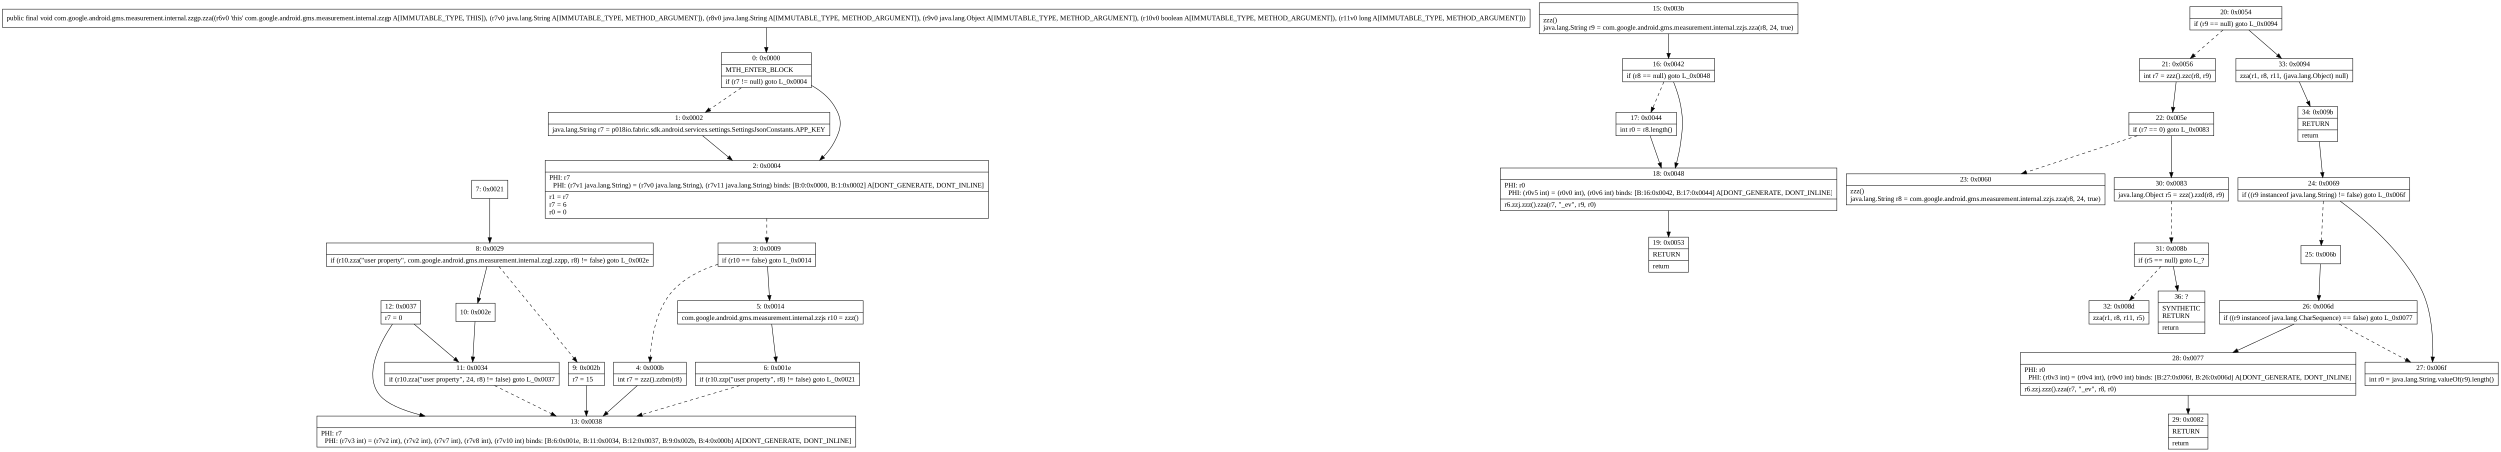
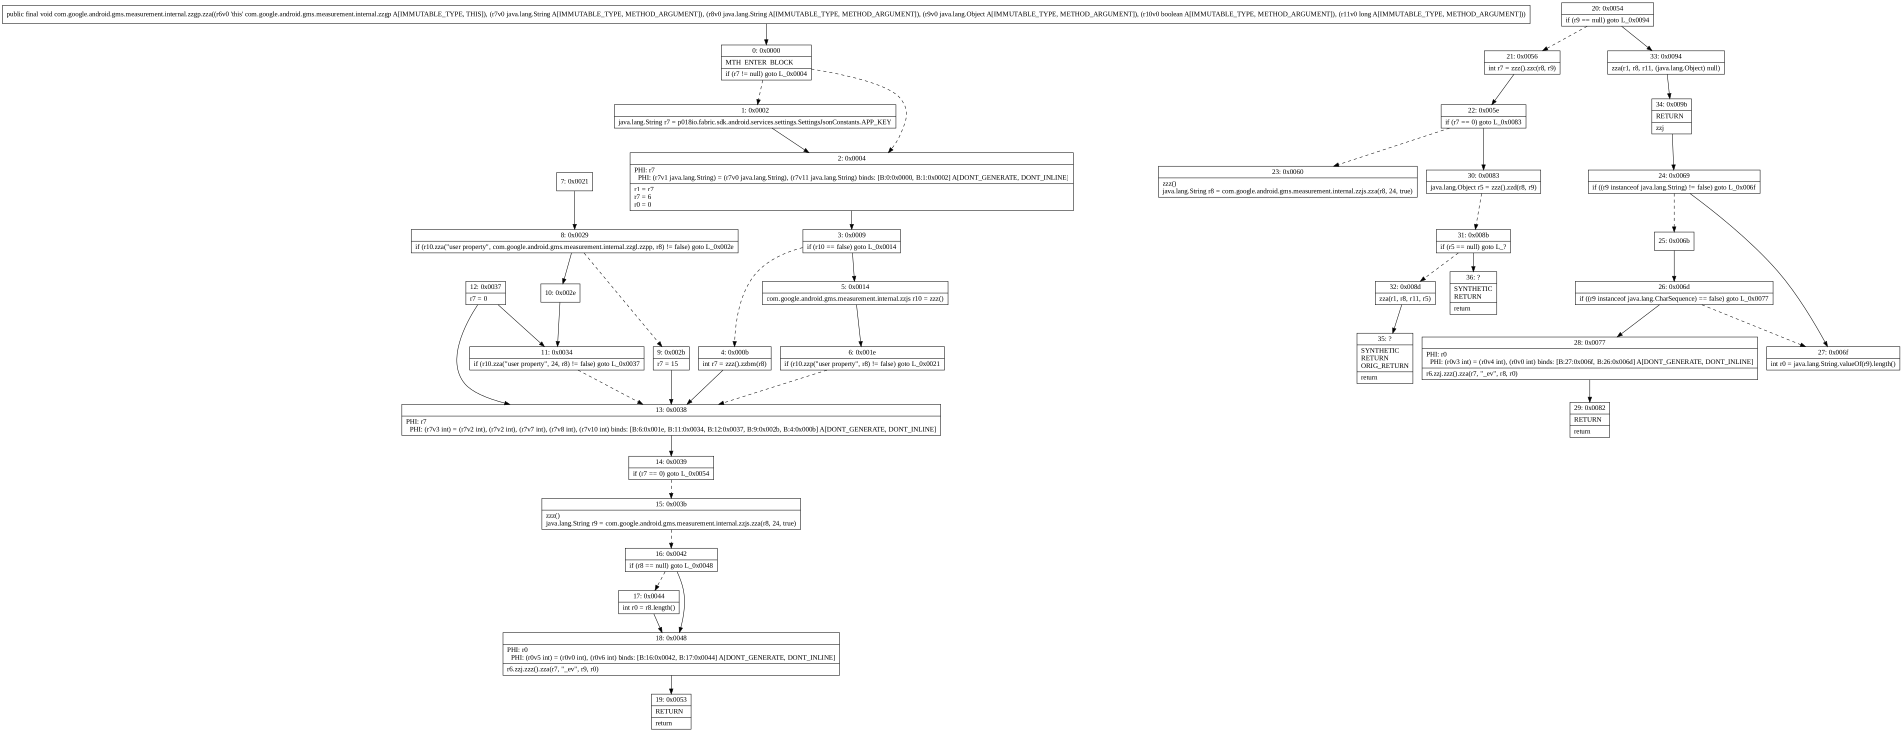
(1669, 44) -> (671, 536)
(839, 118) -> (884, 88)
(2310, 135) -> (1660, 128)
(767, 228) -> (852, 217)
none -> (1385, 358)
none -> (671, 468)
